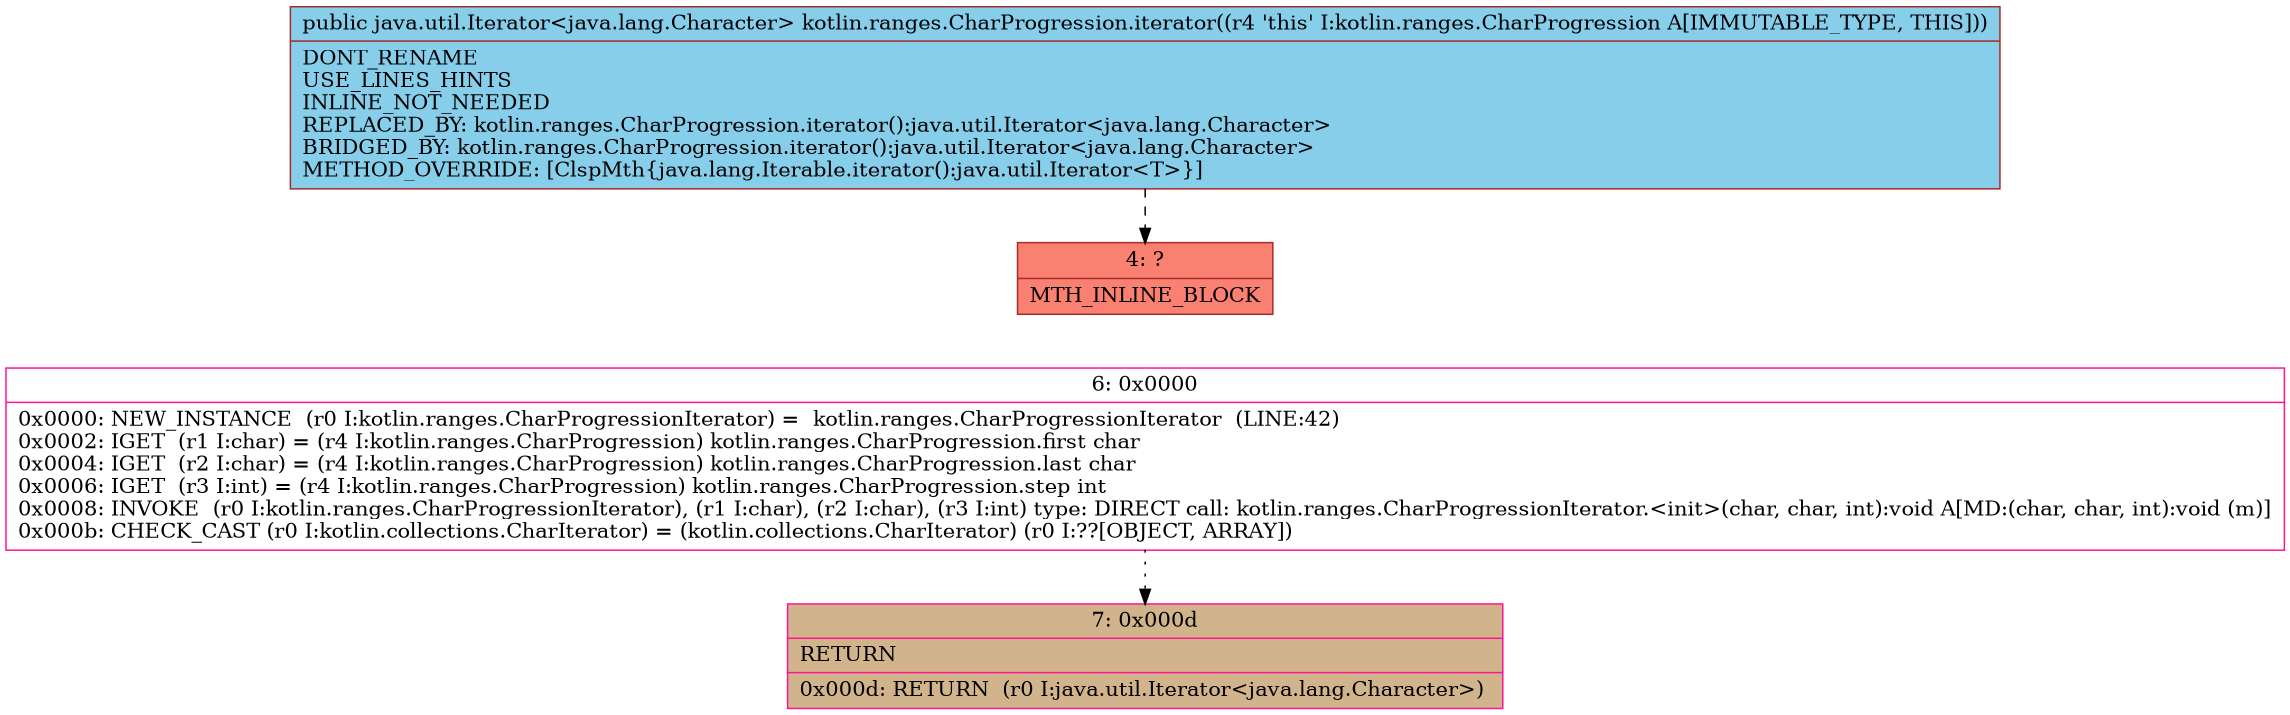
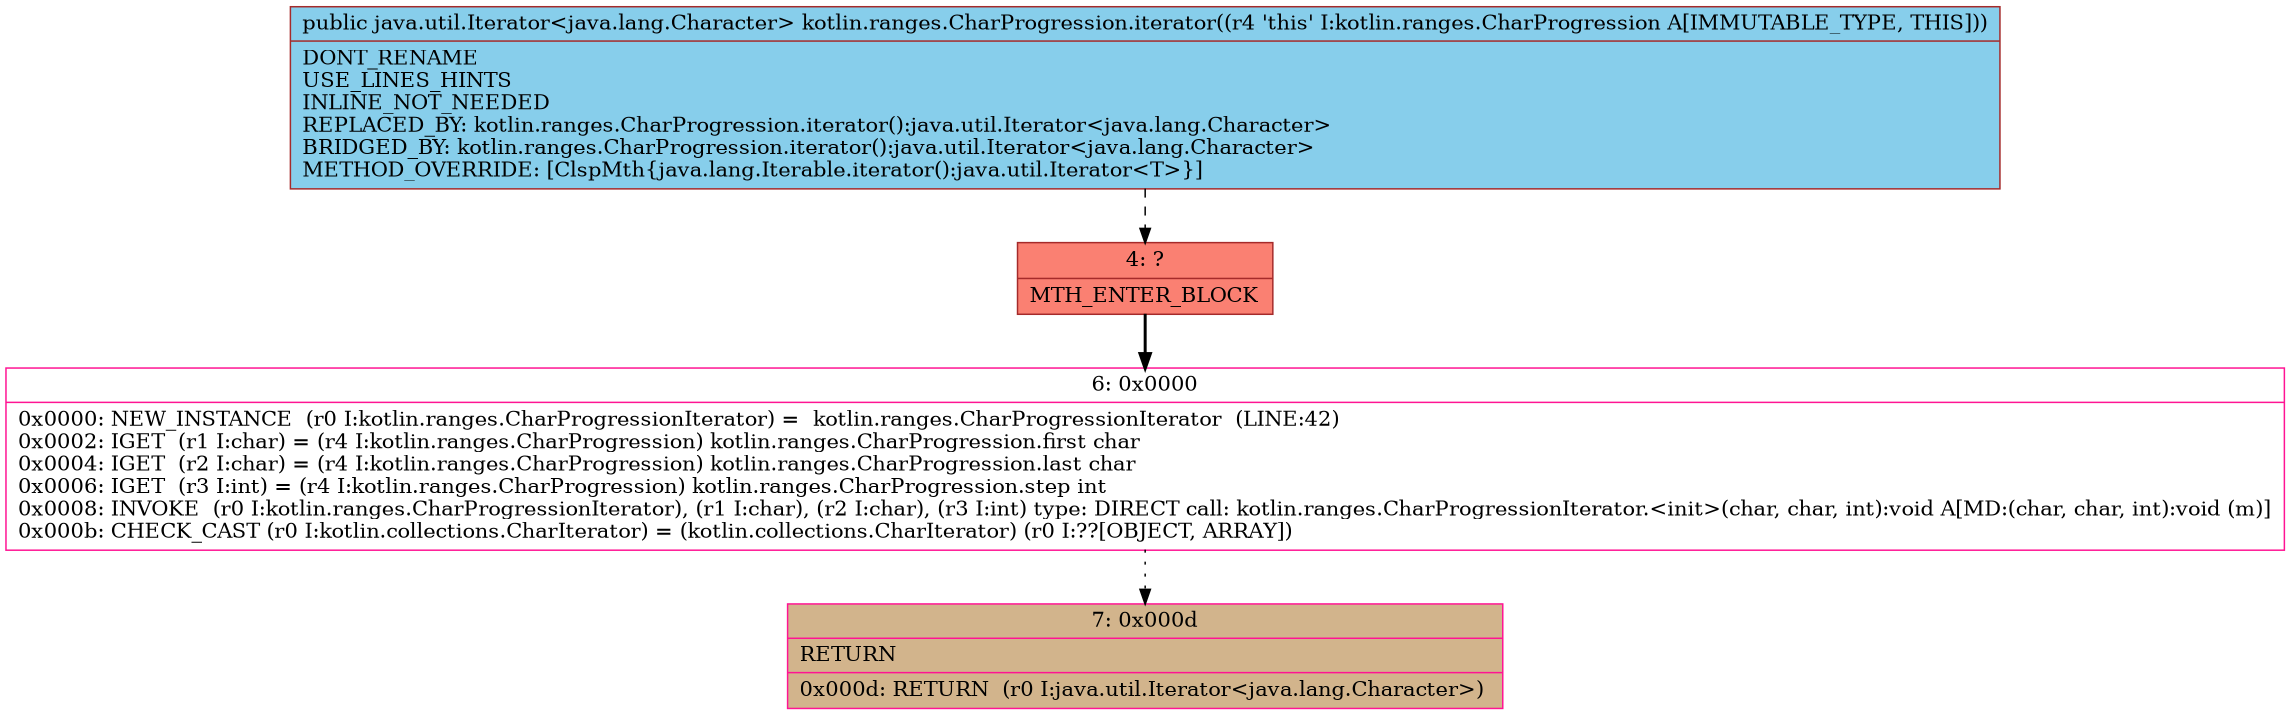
(1145, 296) -> (1144, 296)
none -> (1145, 334)
